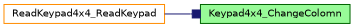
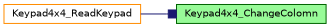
(84, 14) -> (72, 14)
